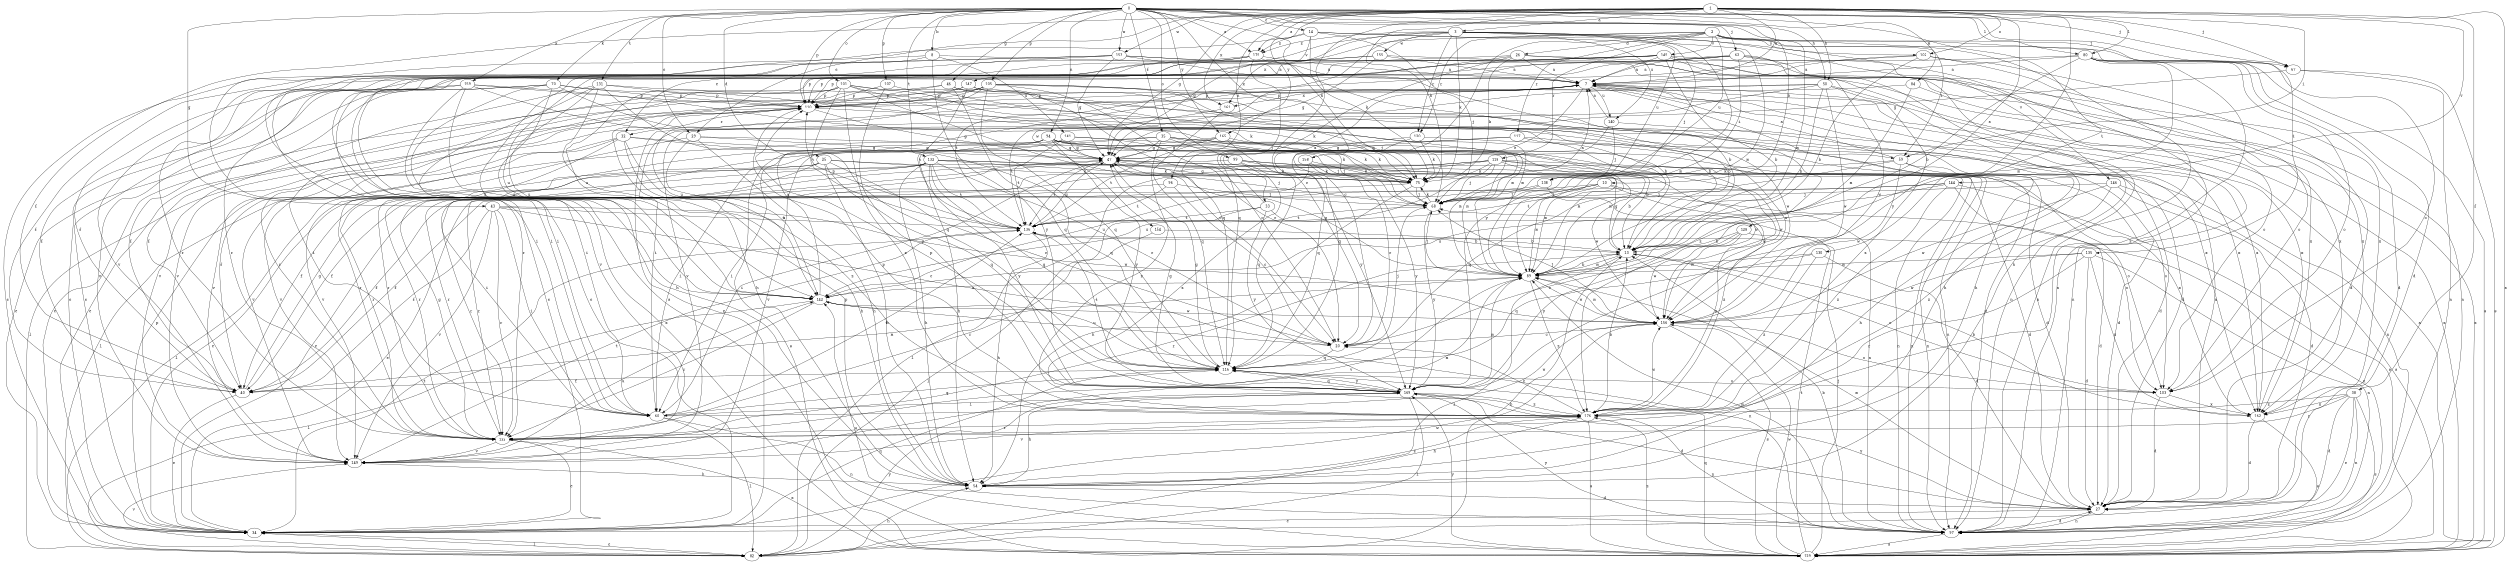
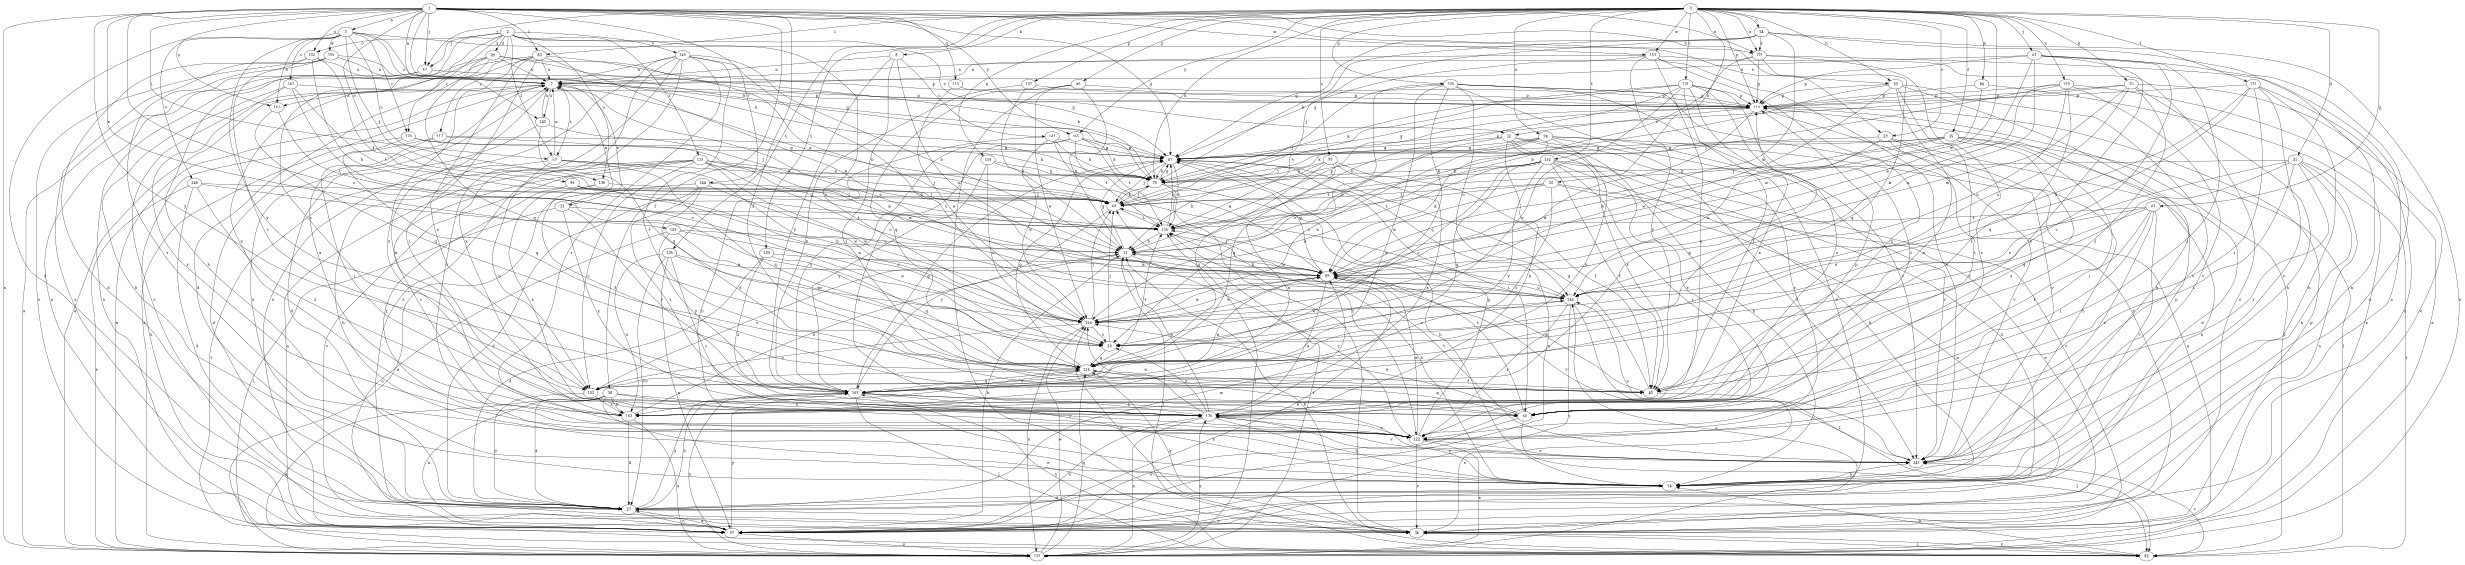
none -> (956, 84)
(647, 143) -> none
(1158, 230) -> none
